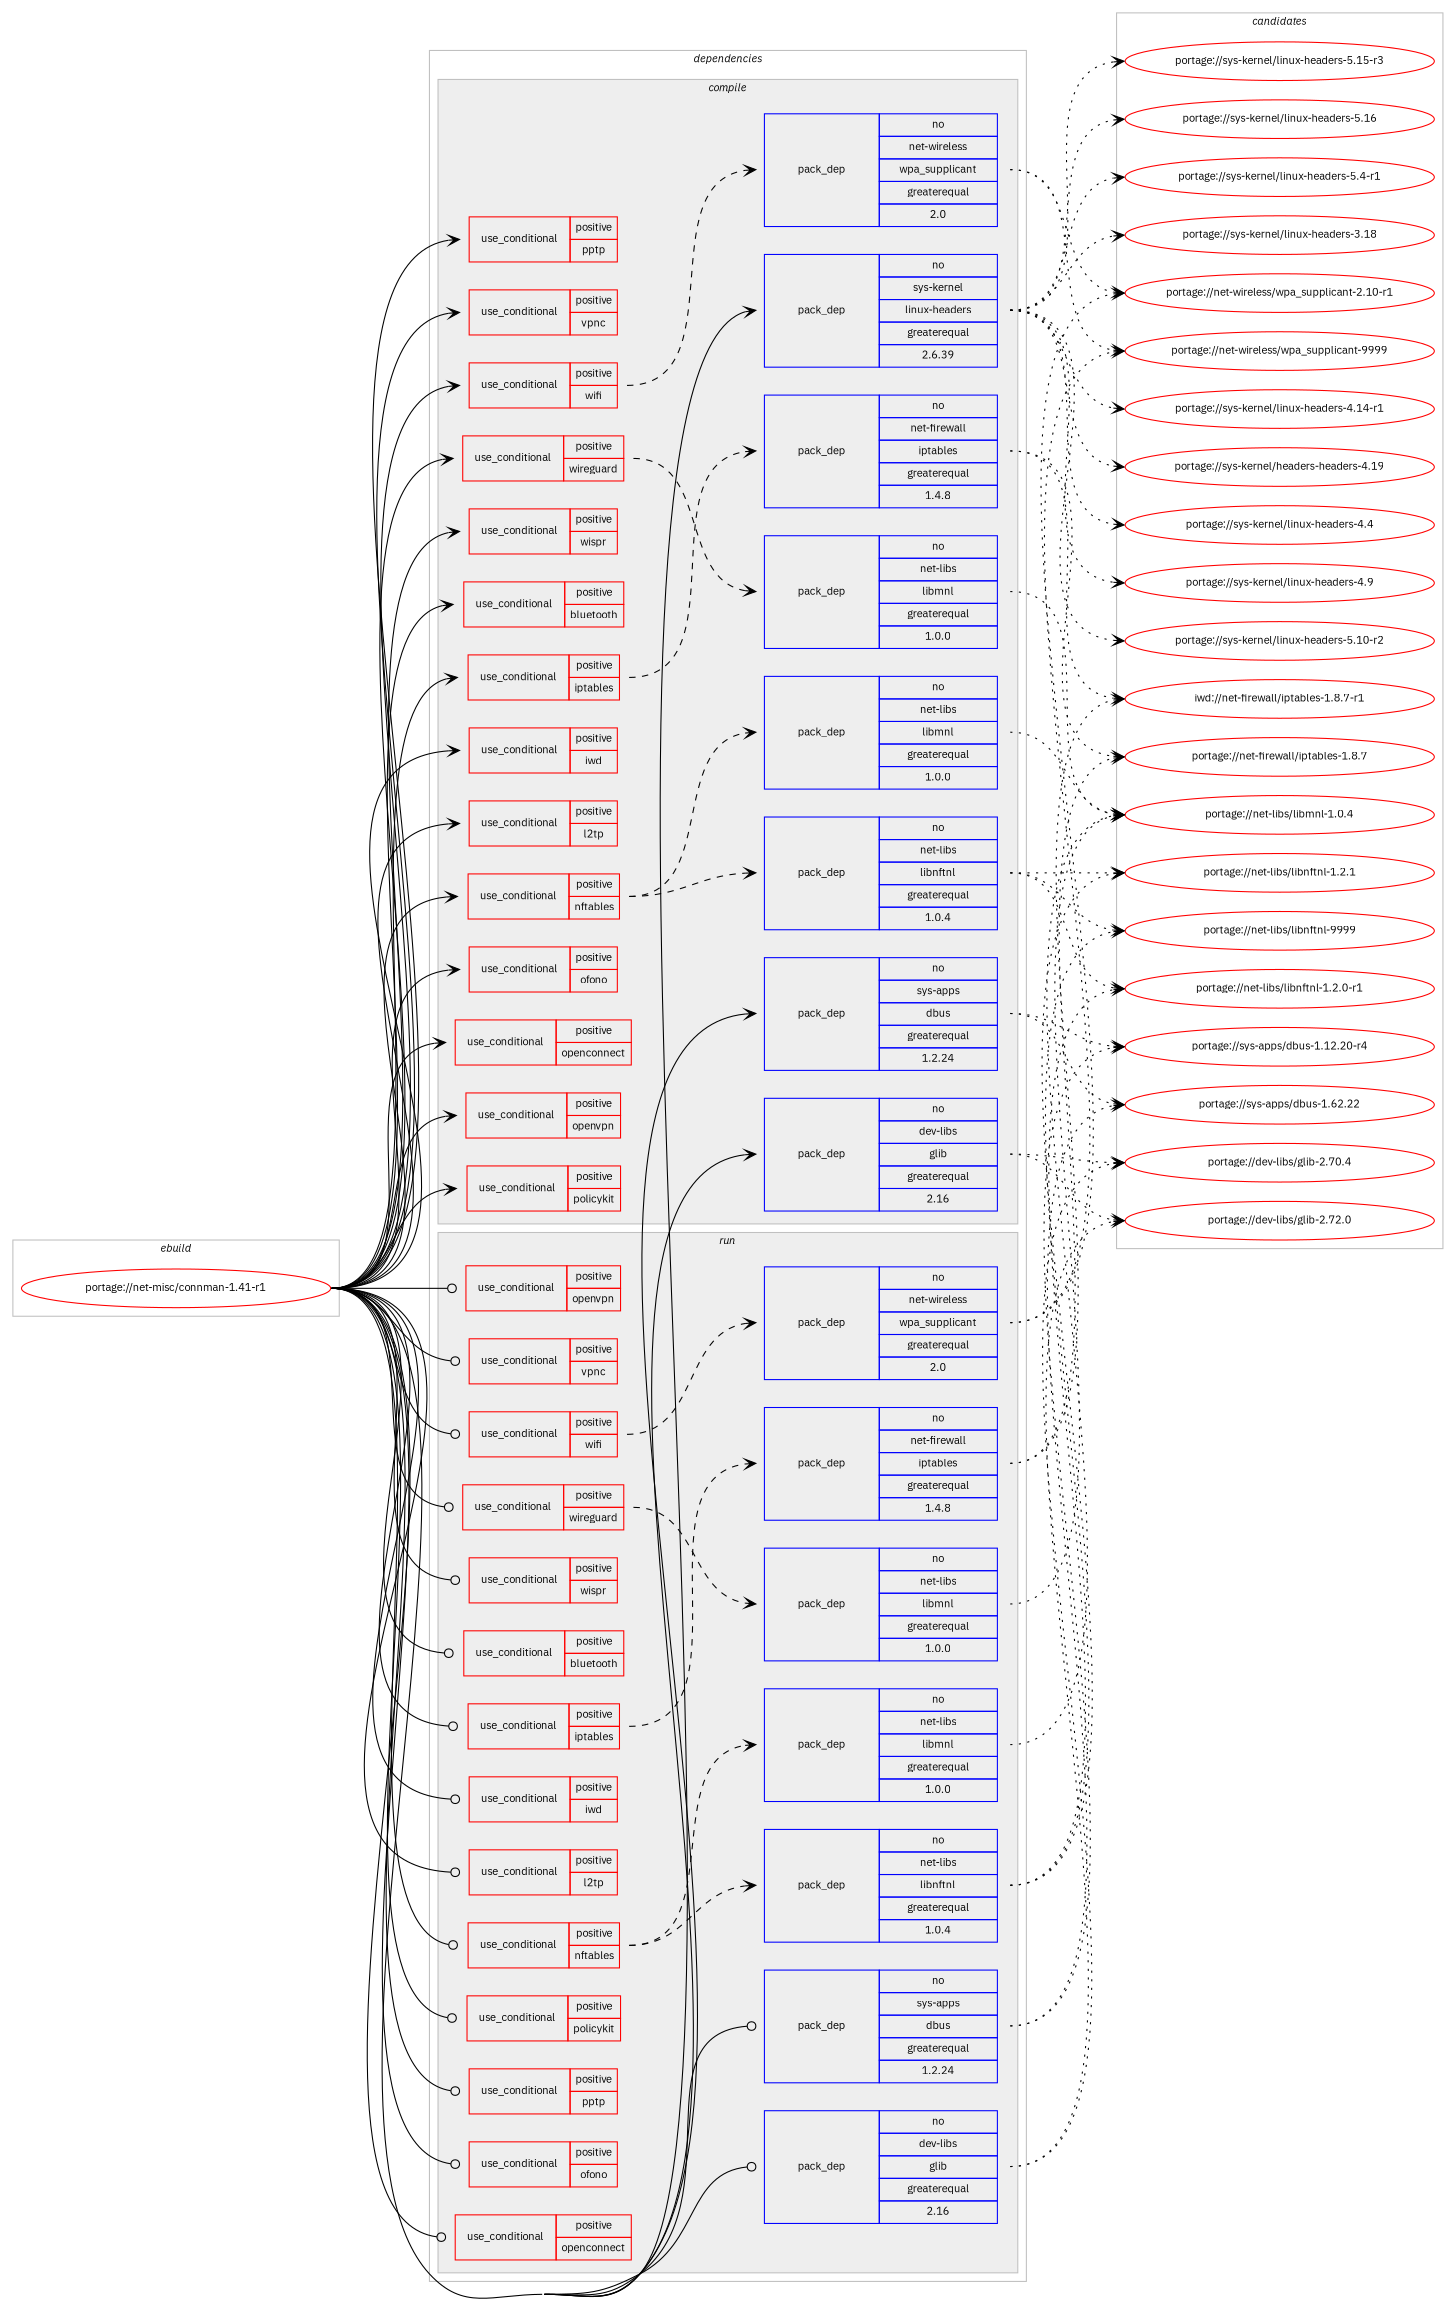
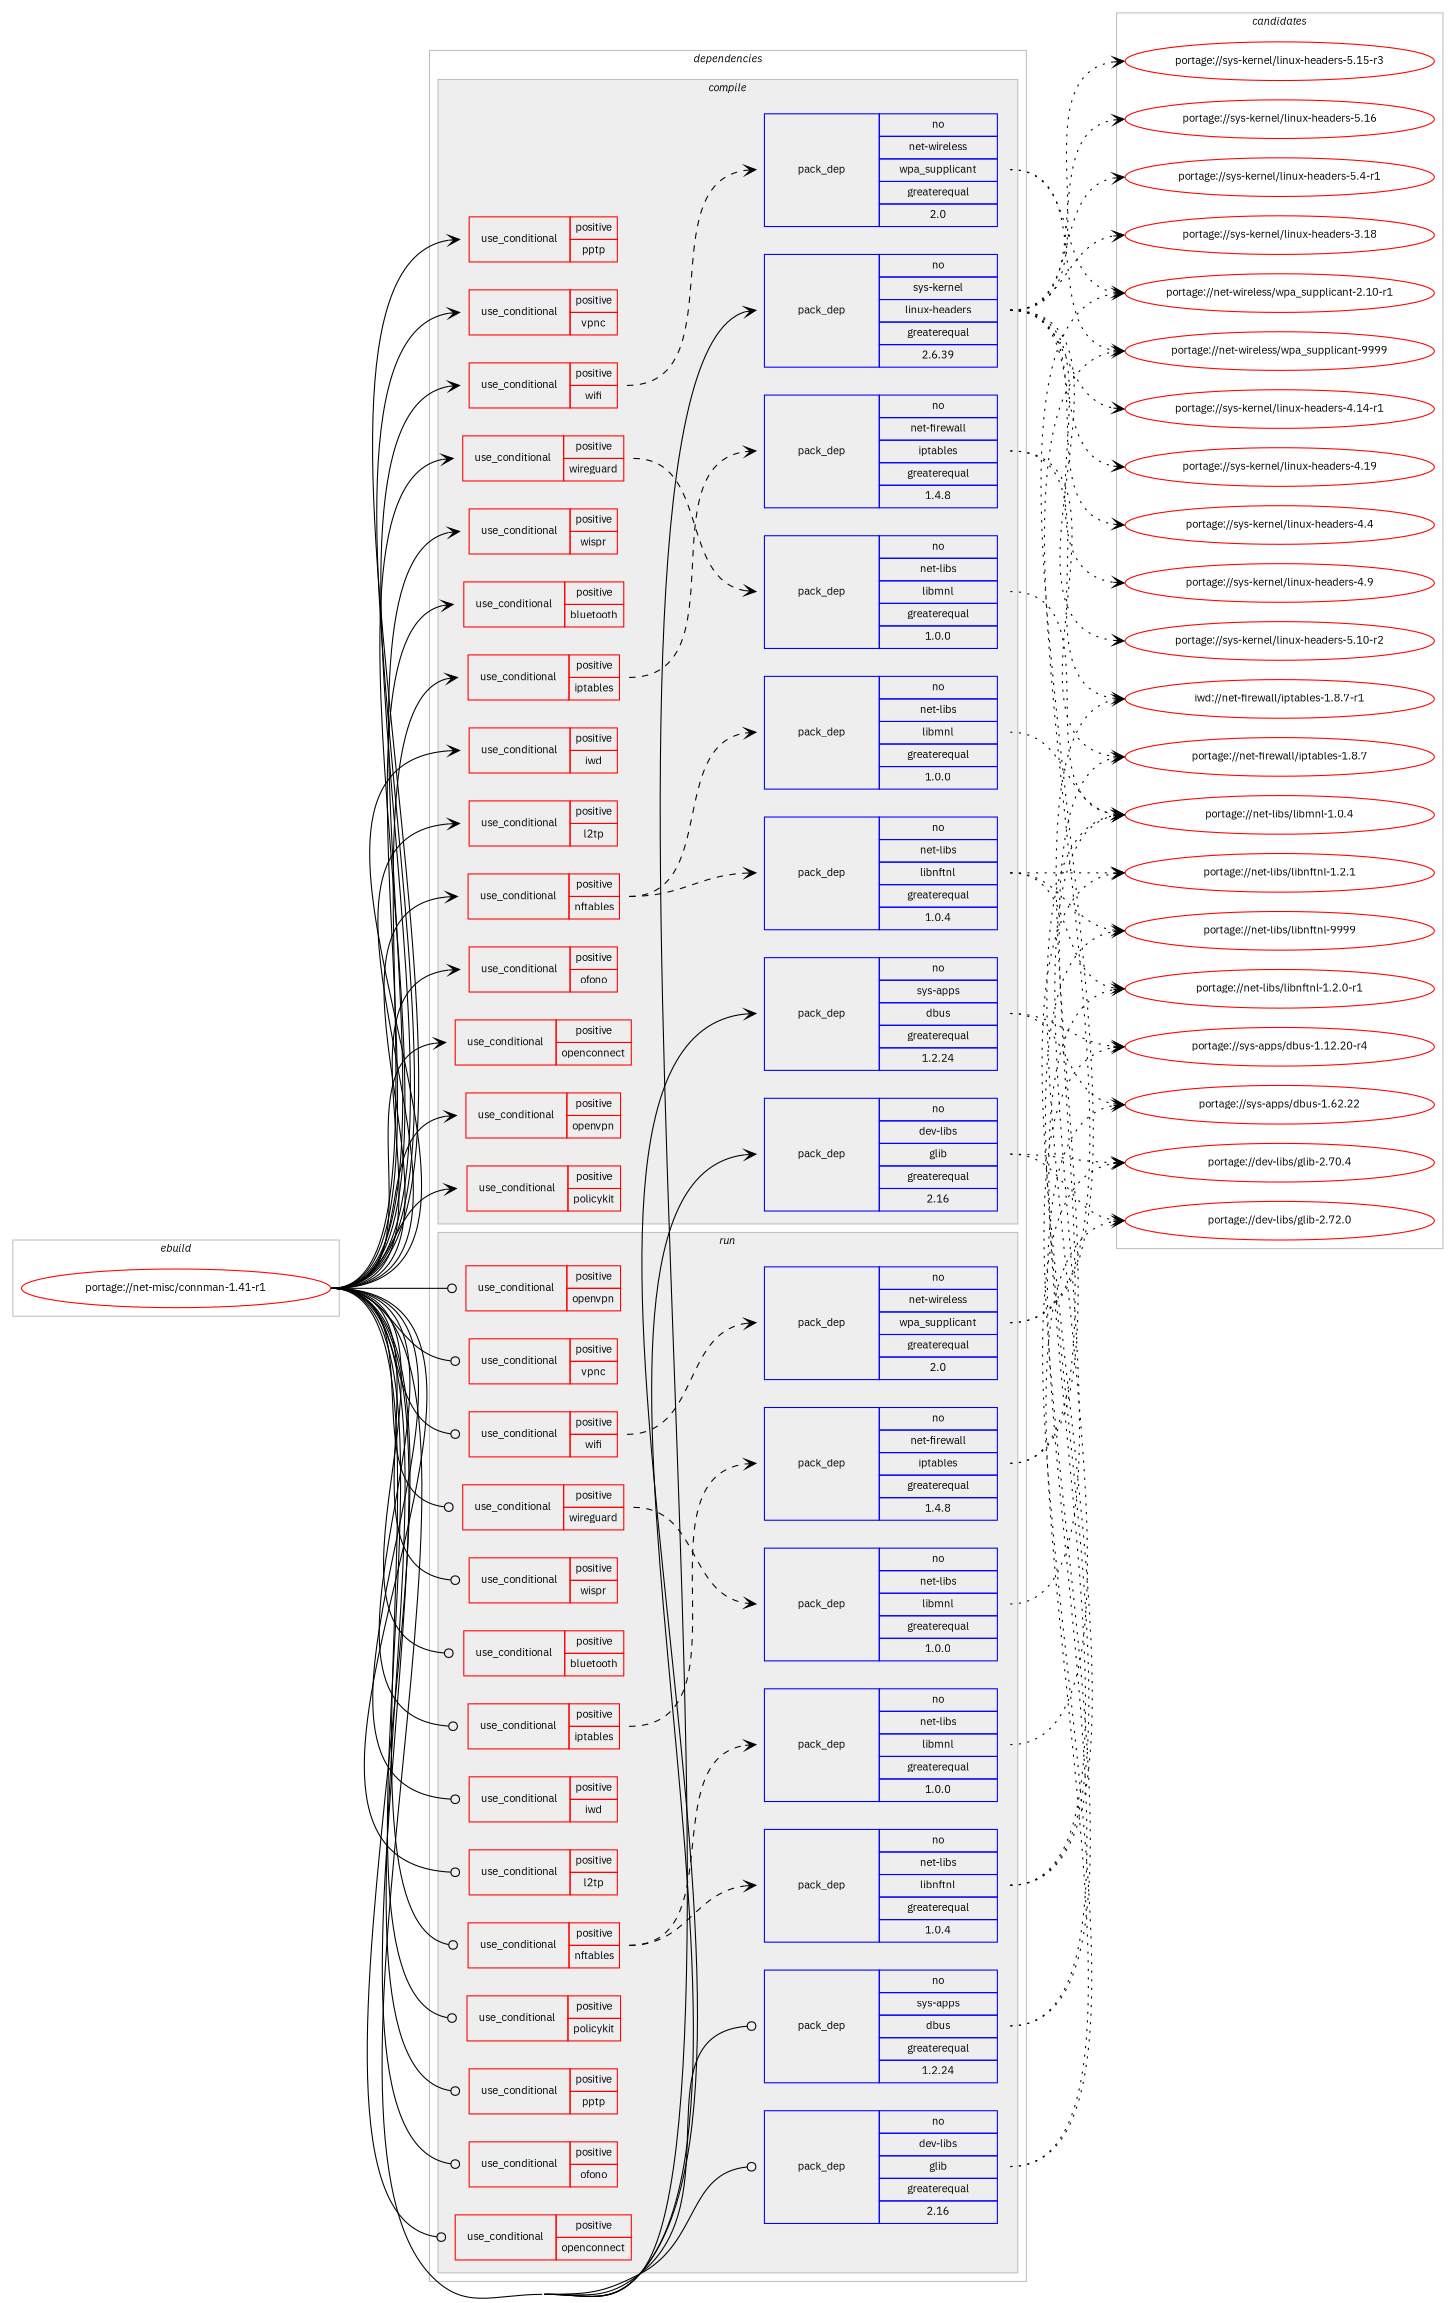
(1280, 467) -> (1280, 467)
